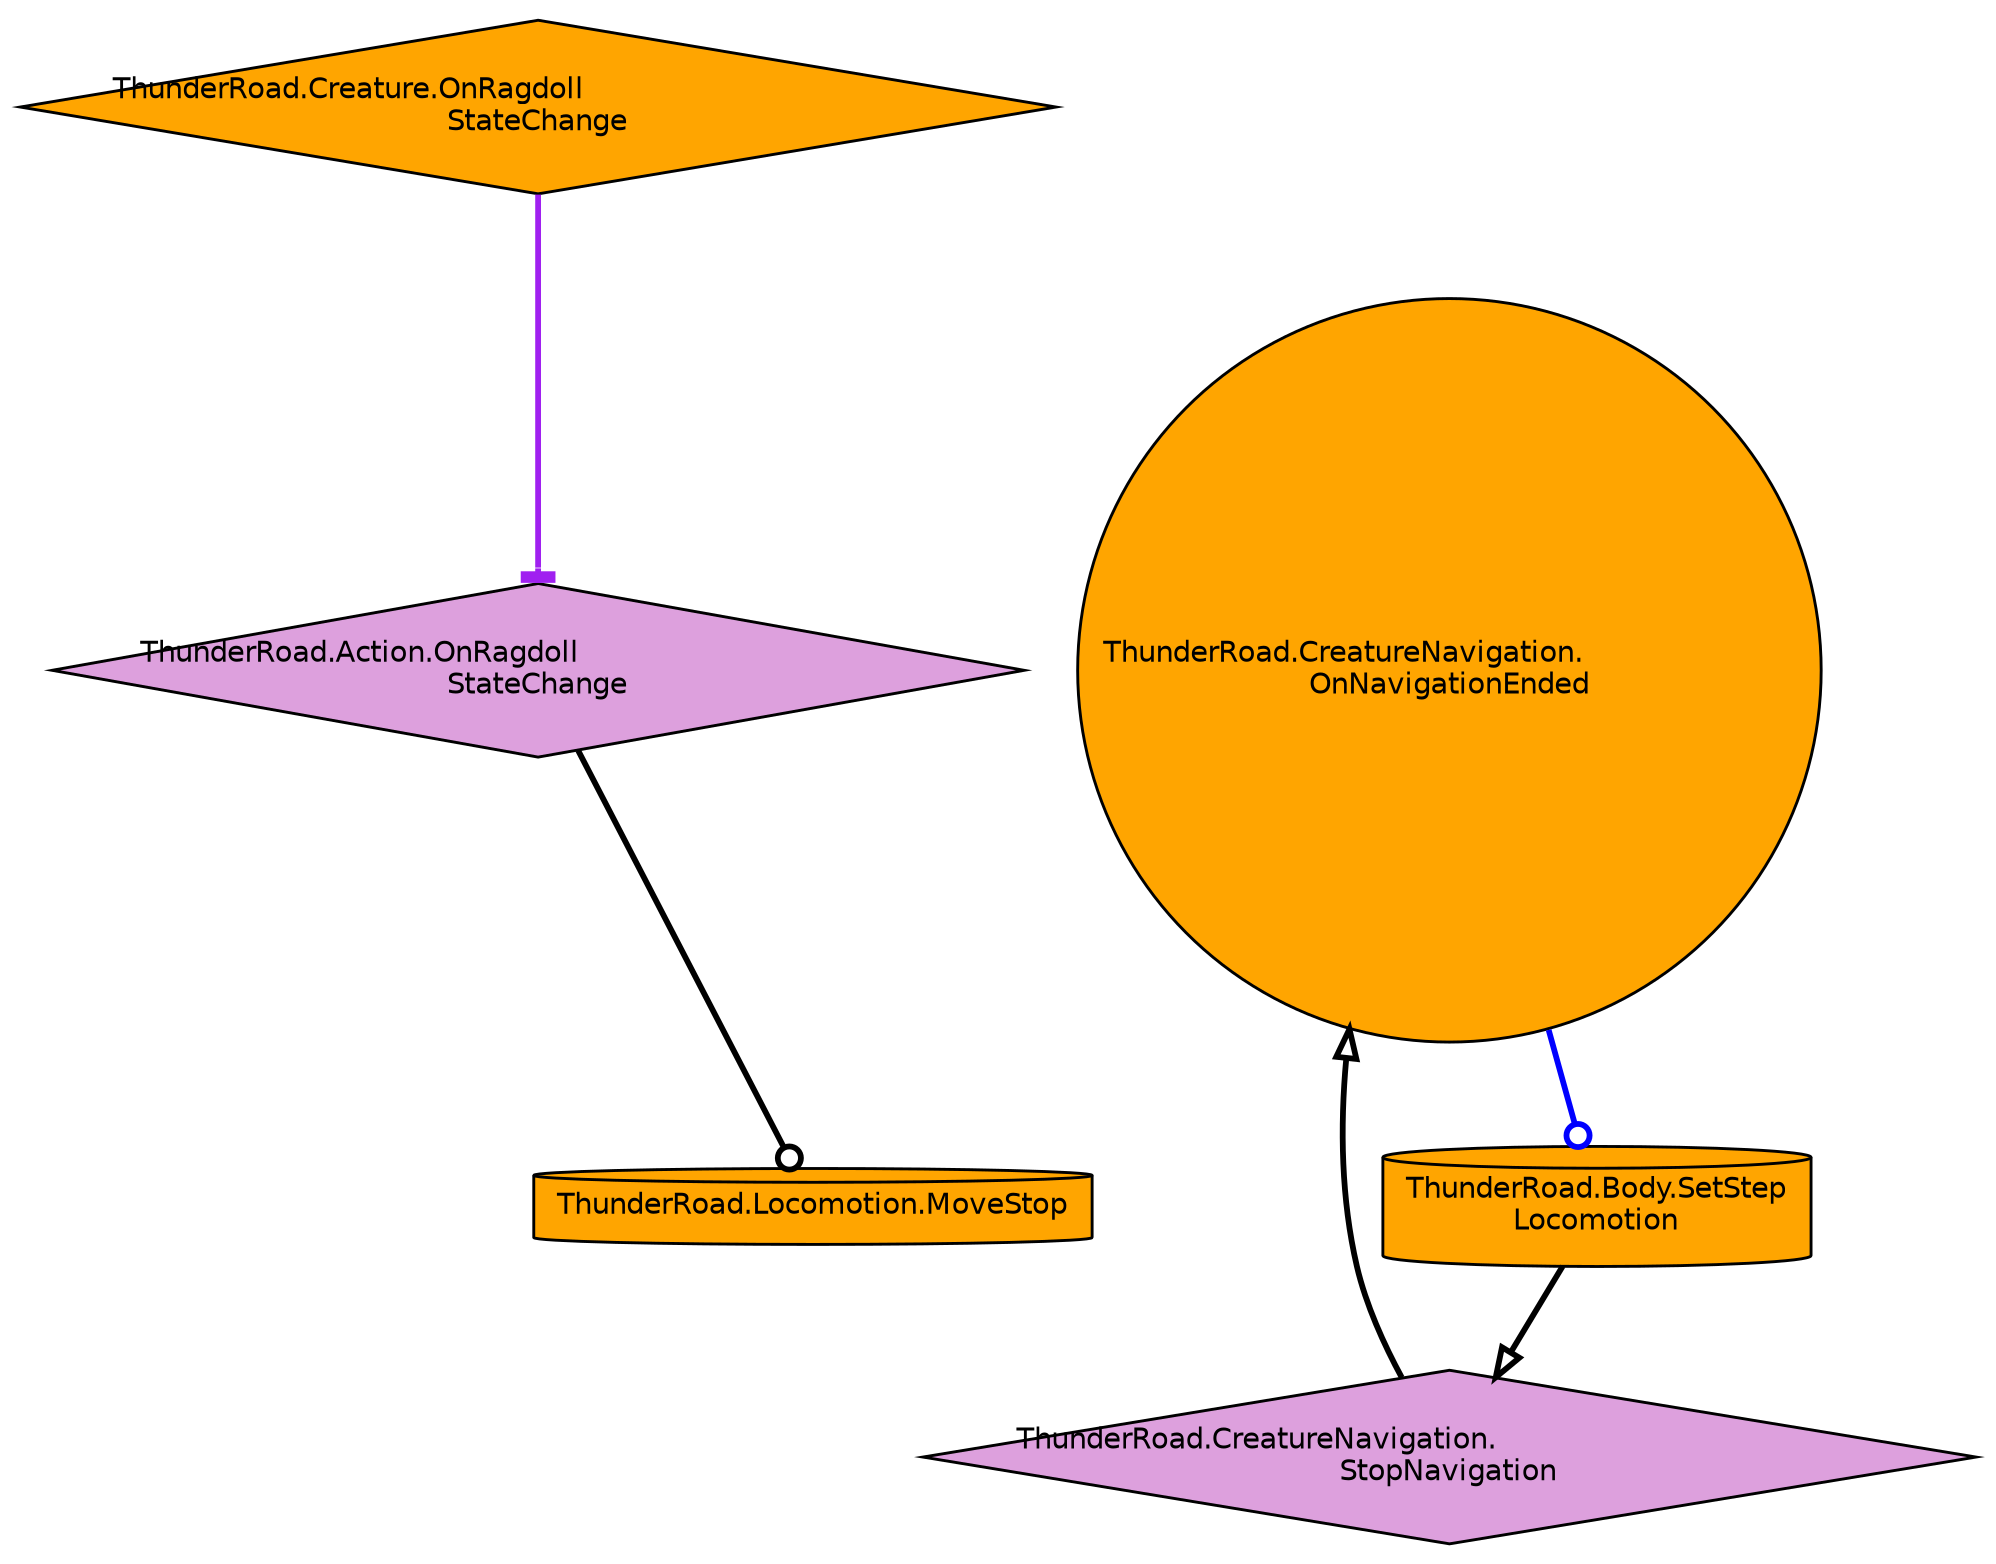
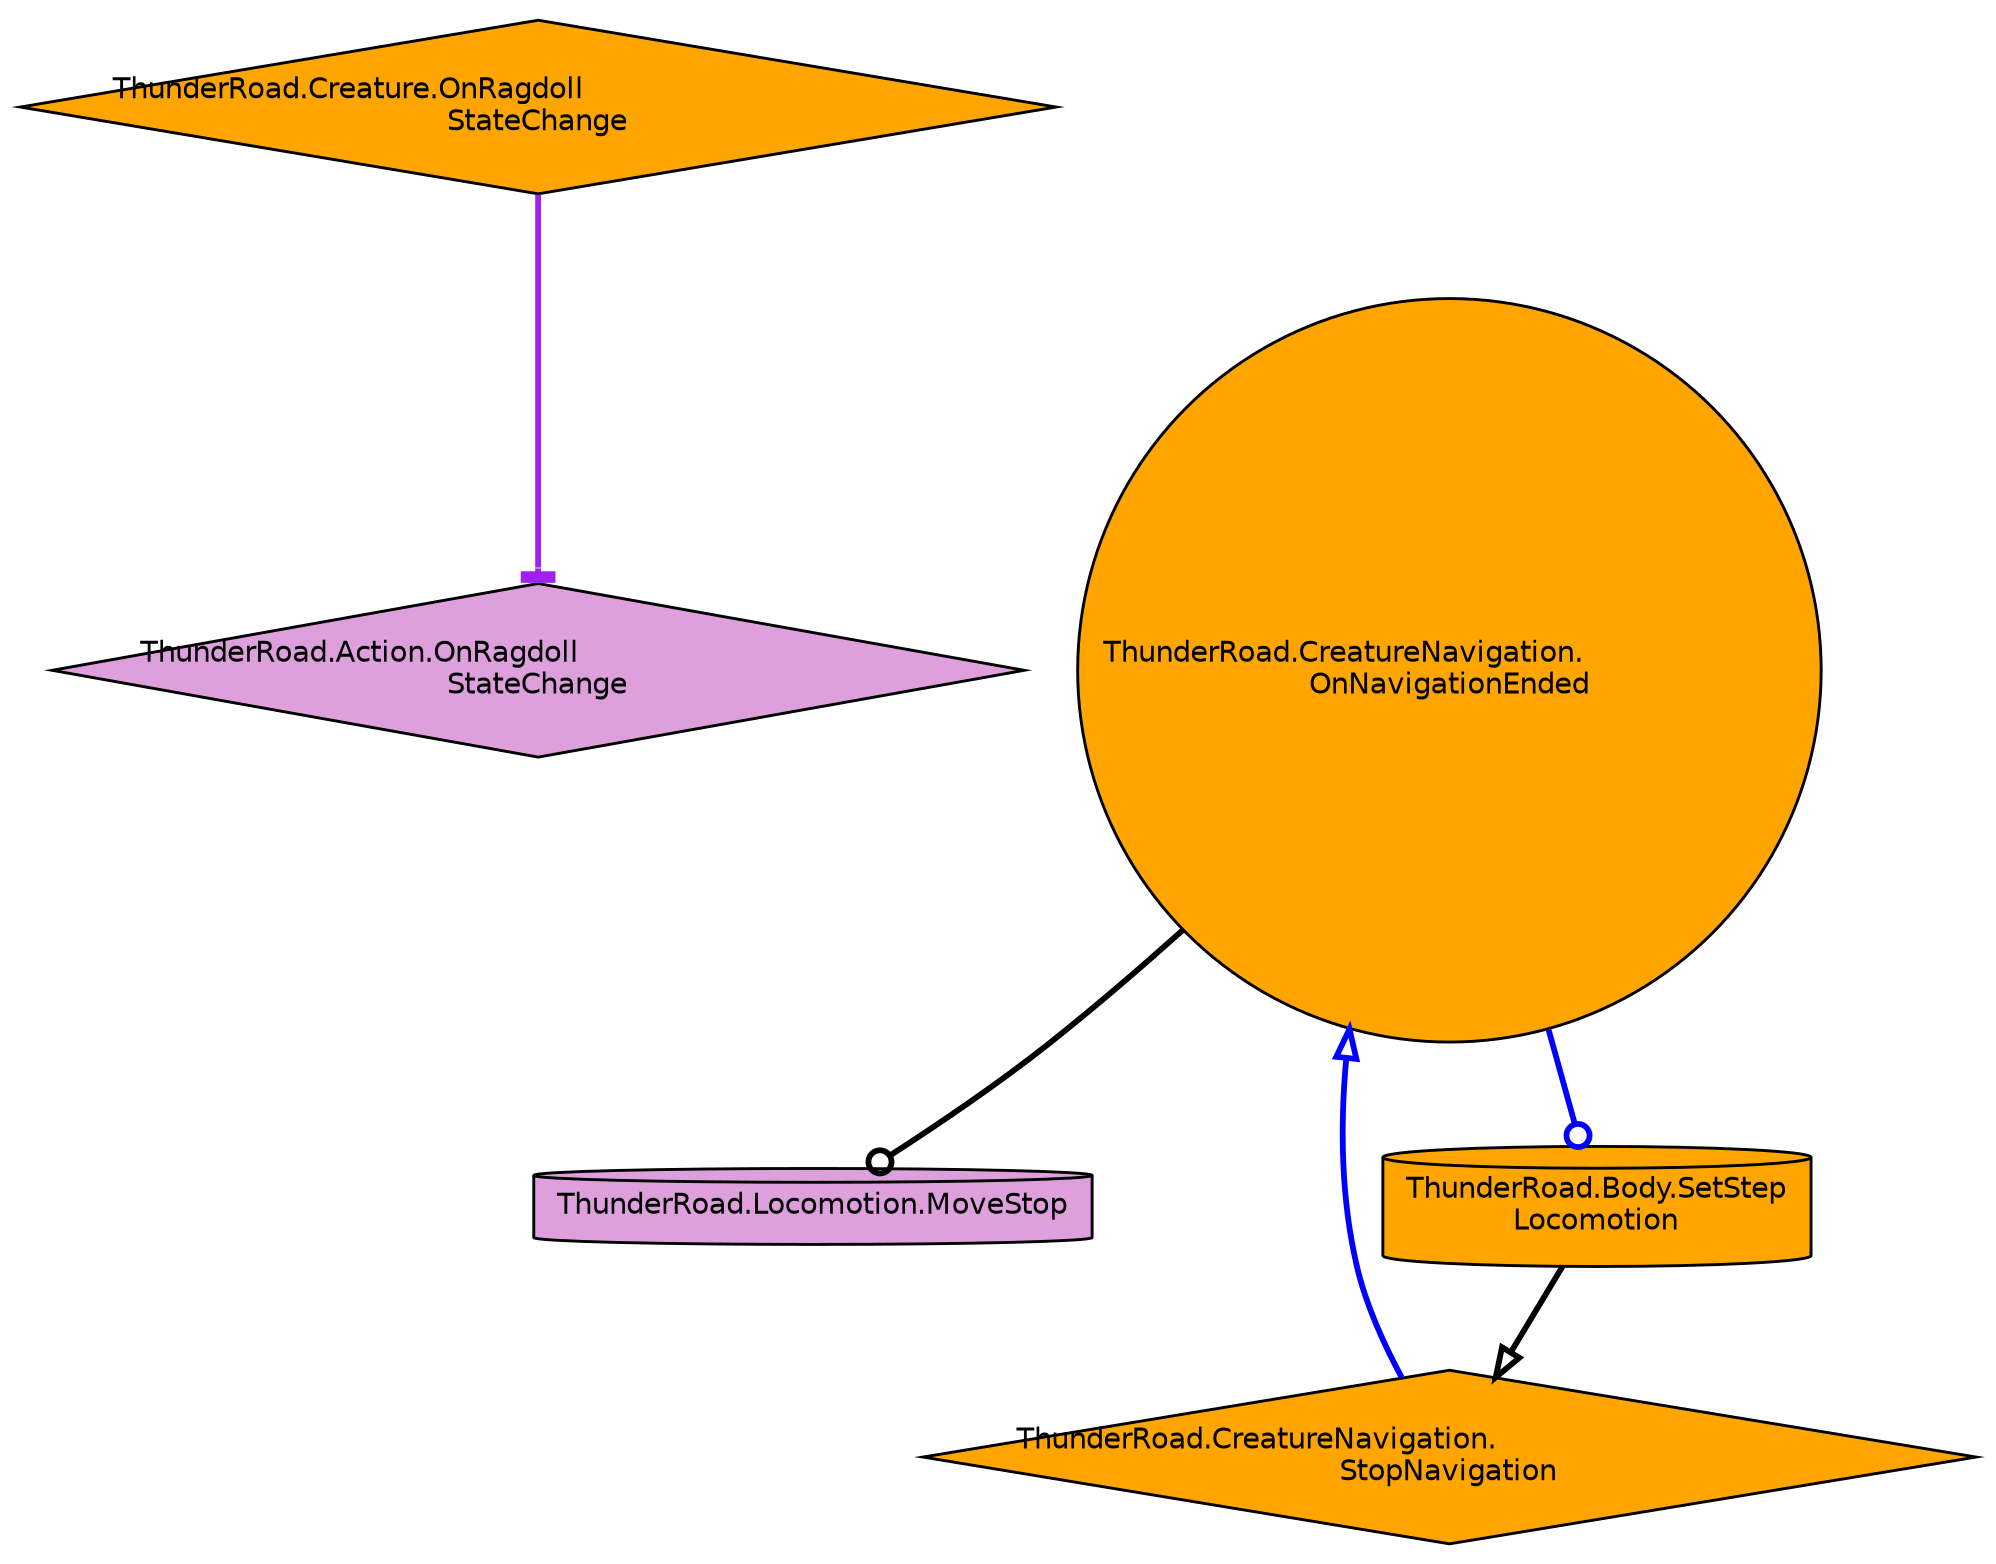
(681, 949) -> (1042, 1049)
(813, 1206) -> (813, 1206)
(1349, 1223) -> (1349, 1223)
(1449, 1457) -> (1449, 1457)
